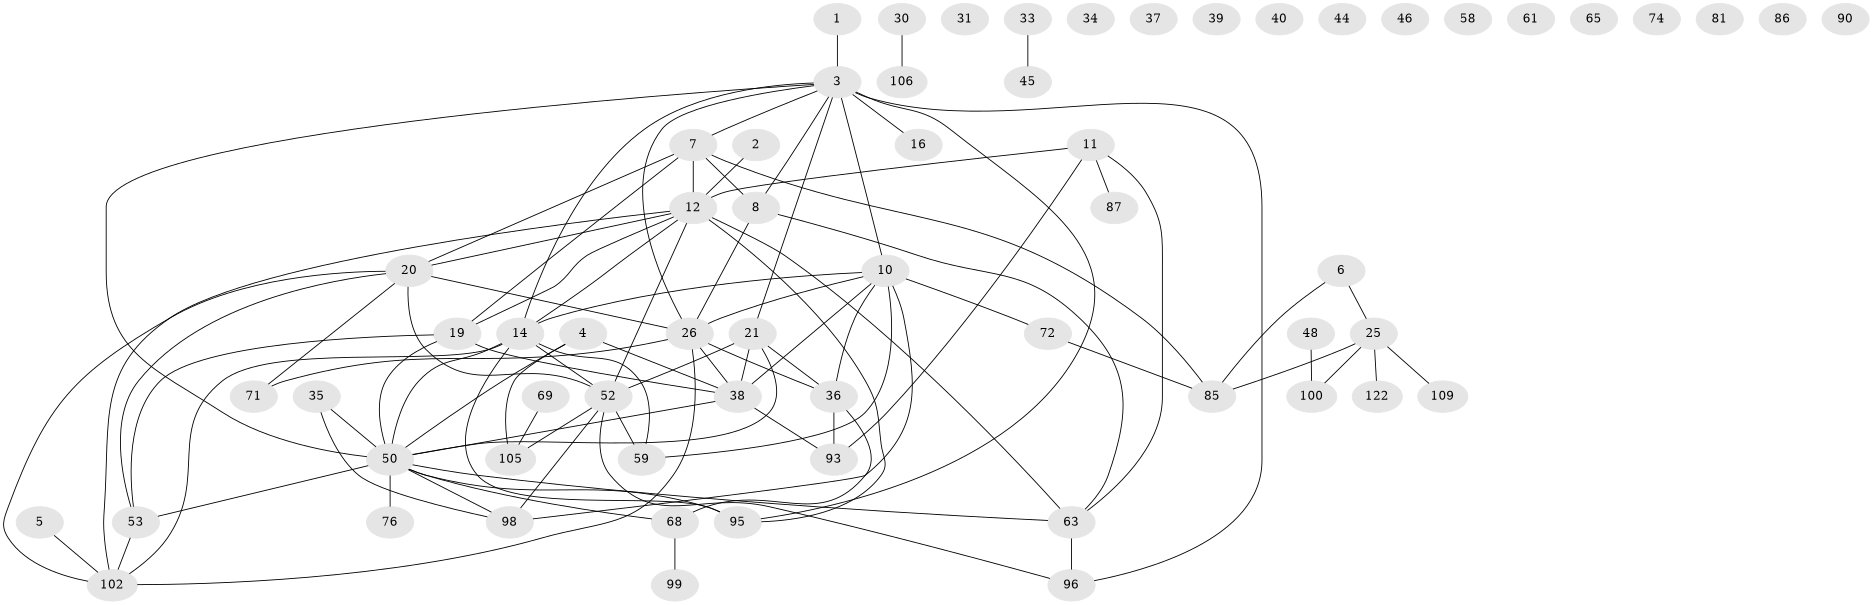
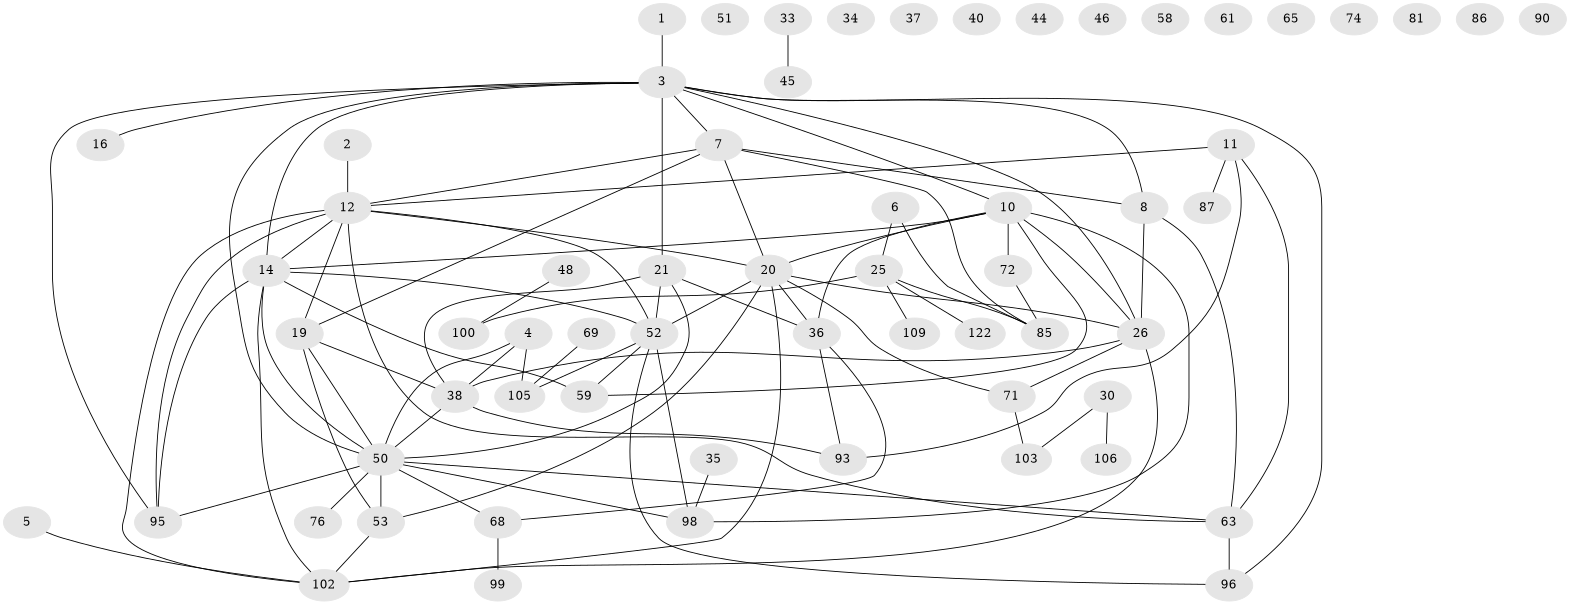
(965, 19) -> (725, 19)
(1217, 19) -> none
(812, 334) -> (852, 244)
(761, 366) -> (793, 302)
(353, 428) -> none
none -> (1026, 460)
